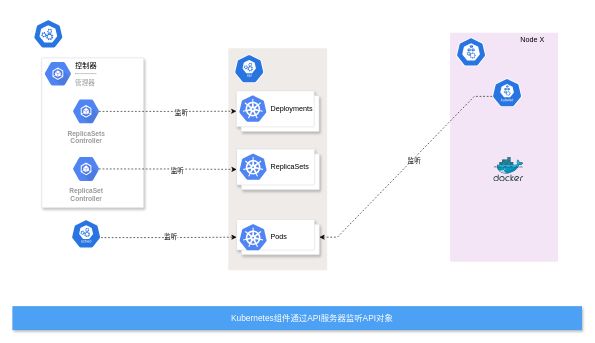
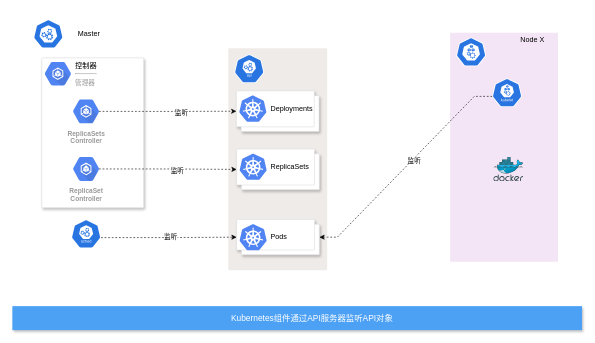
none -> (89, 34)
